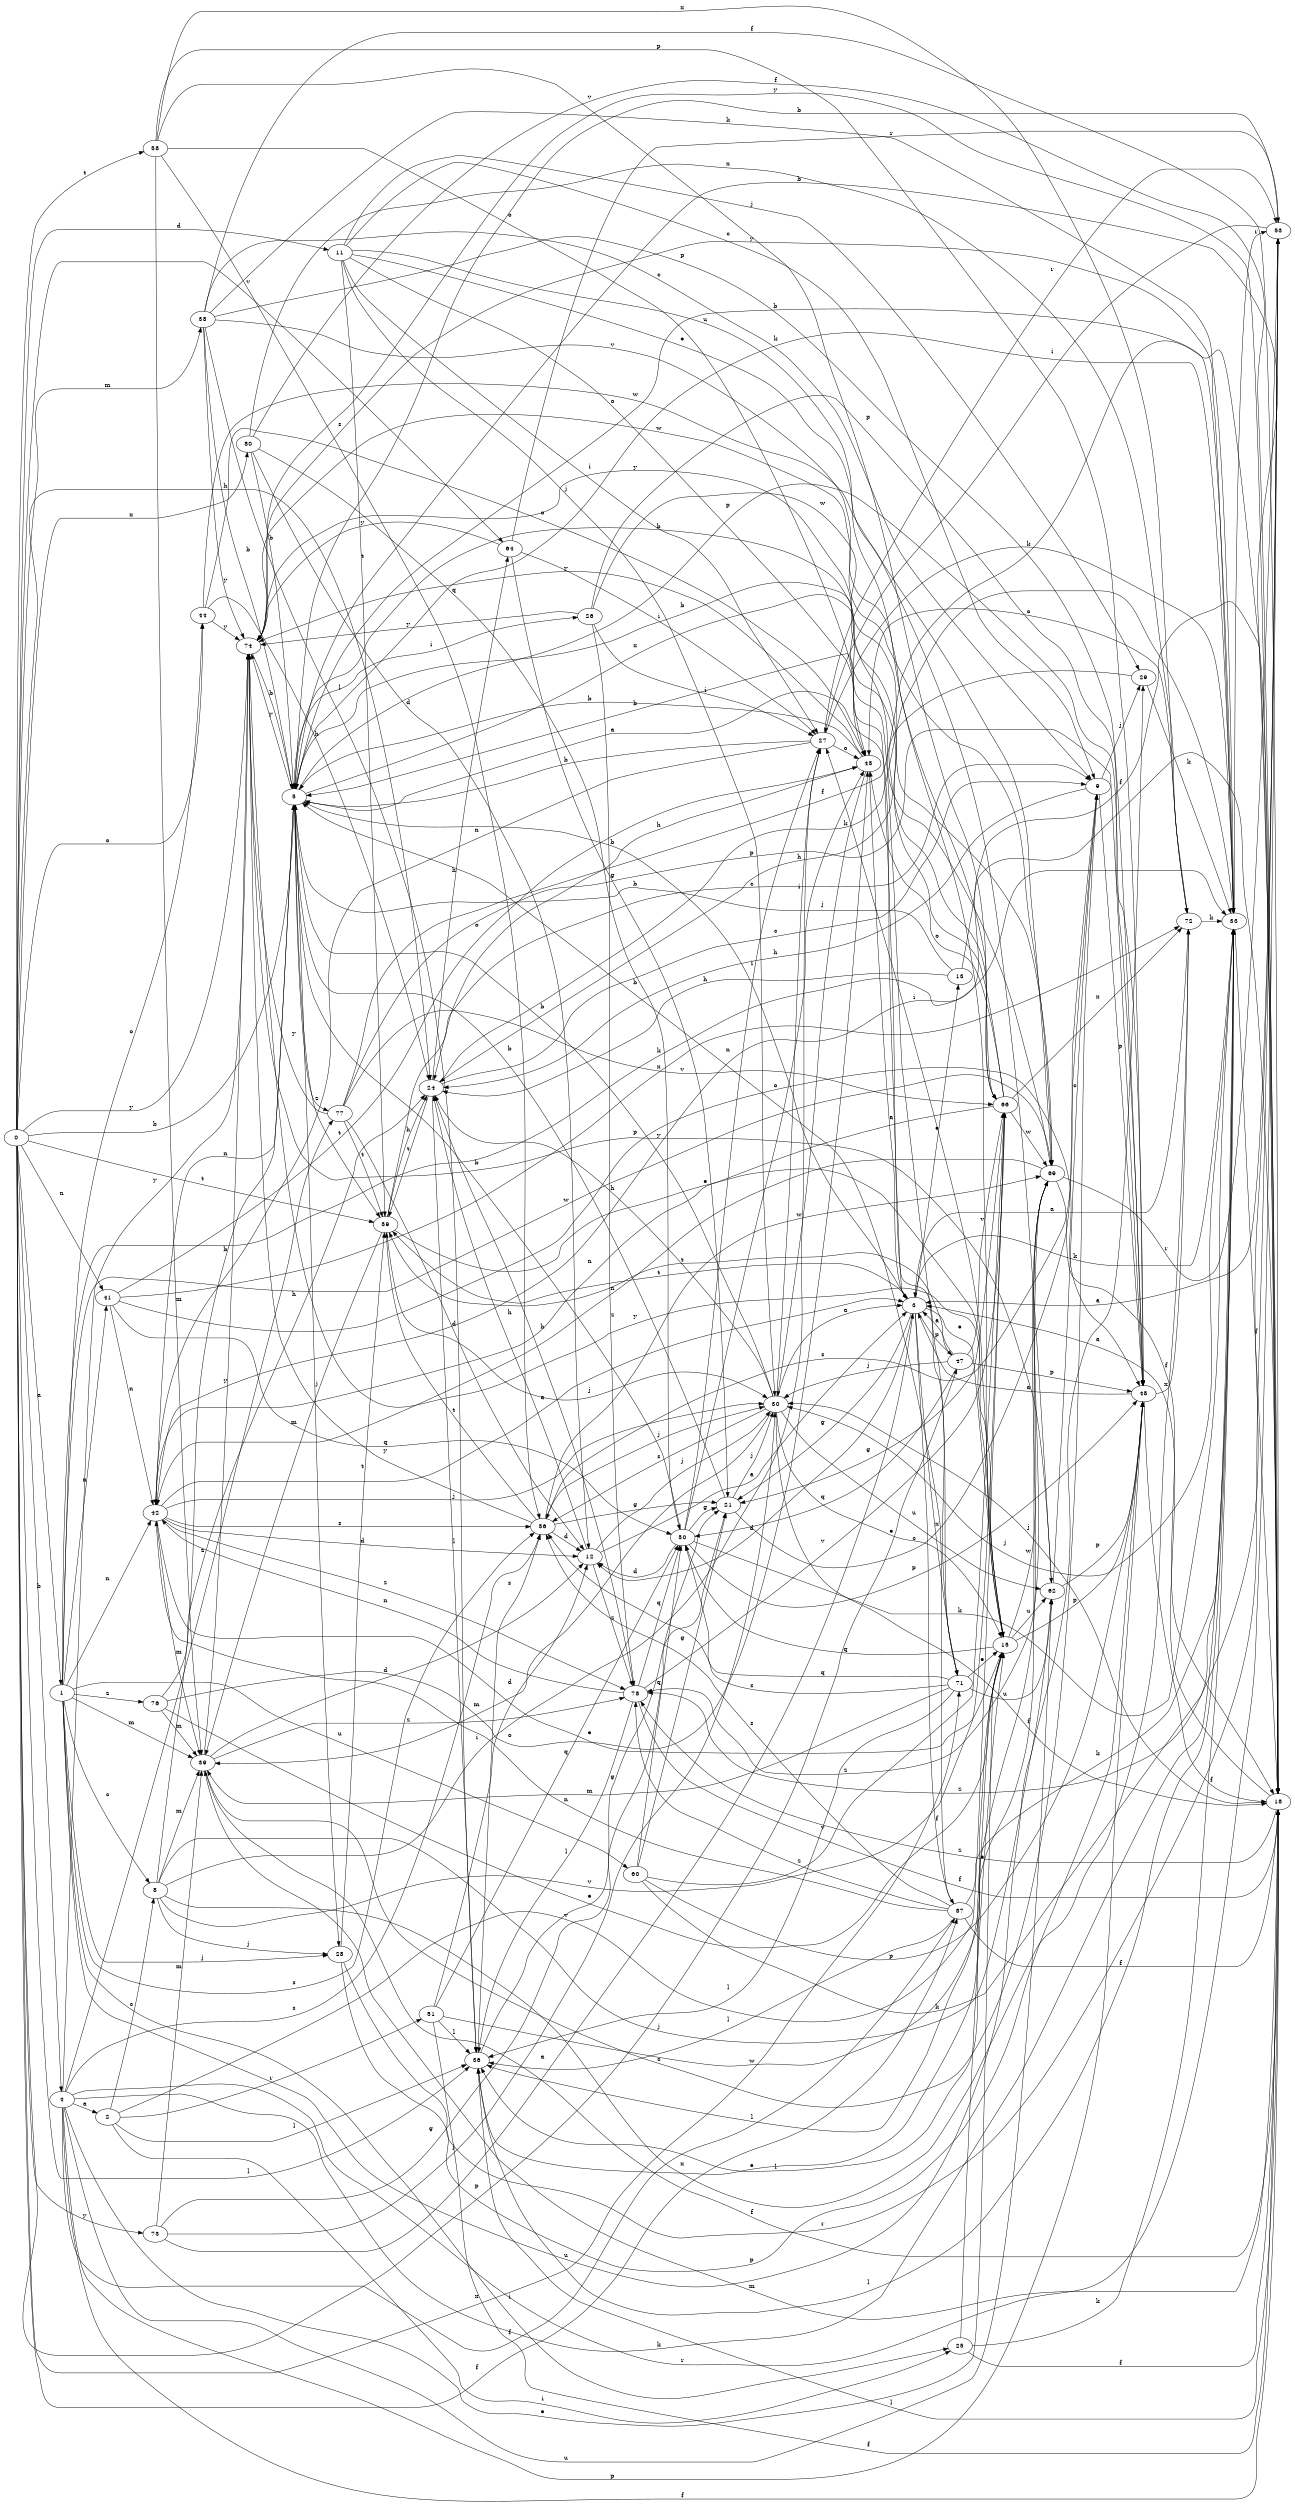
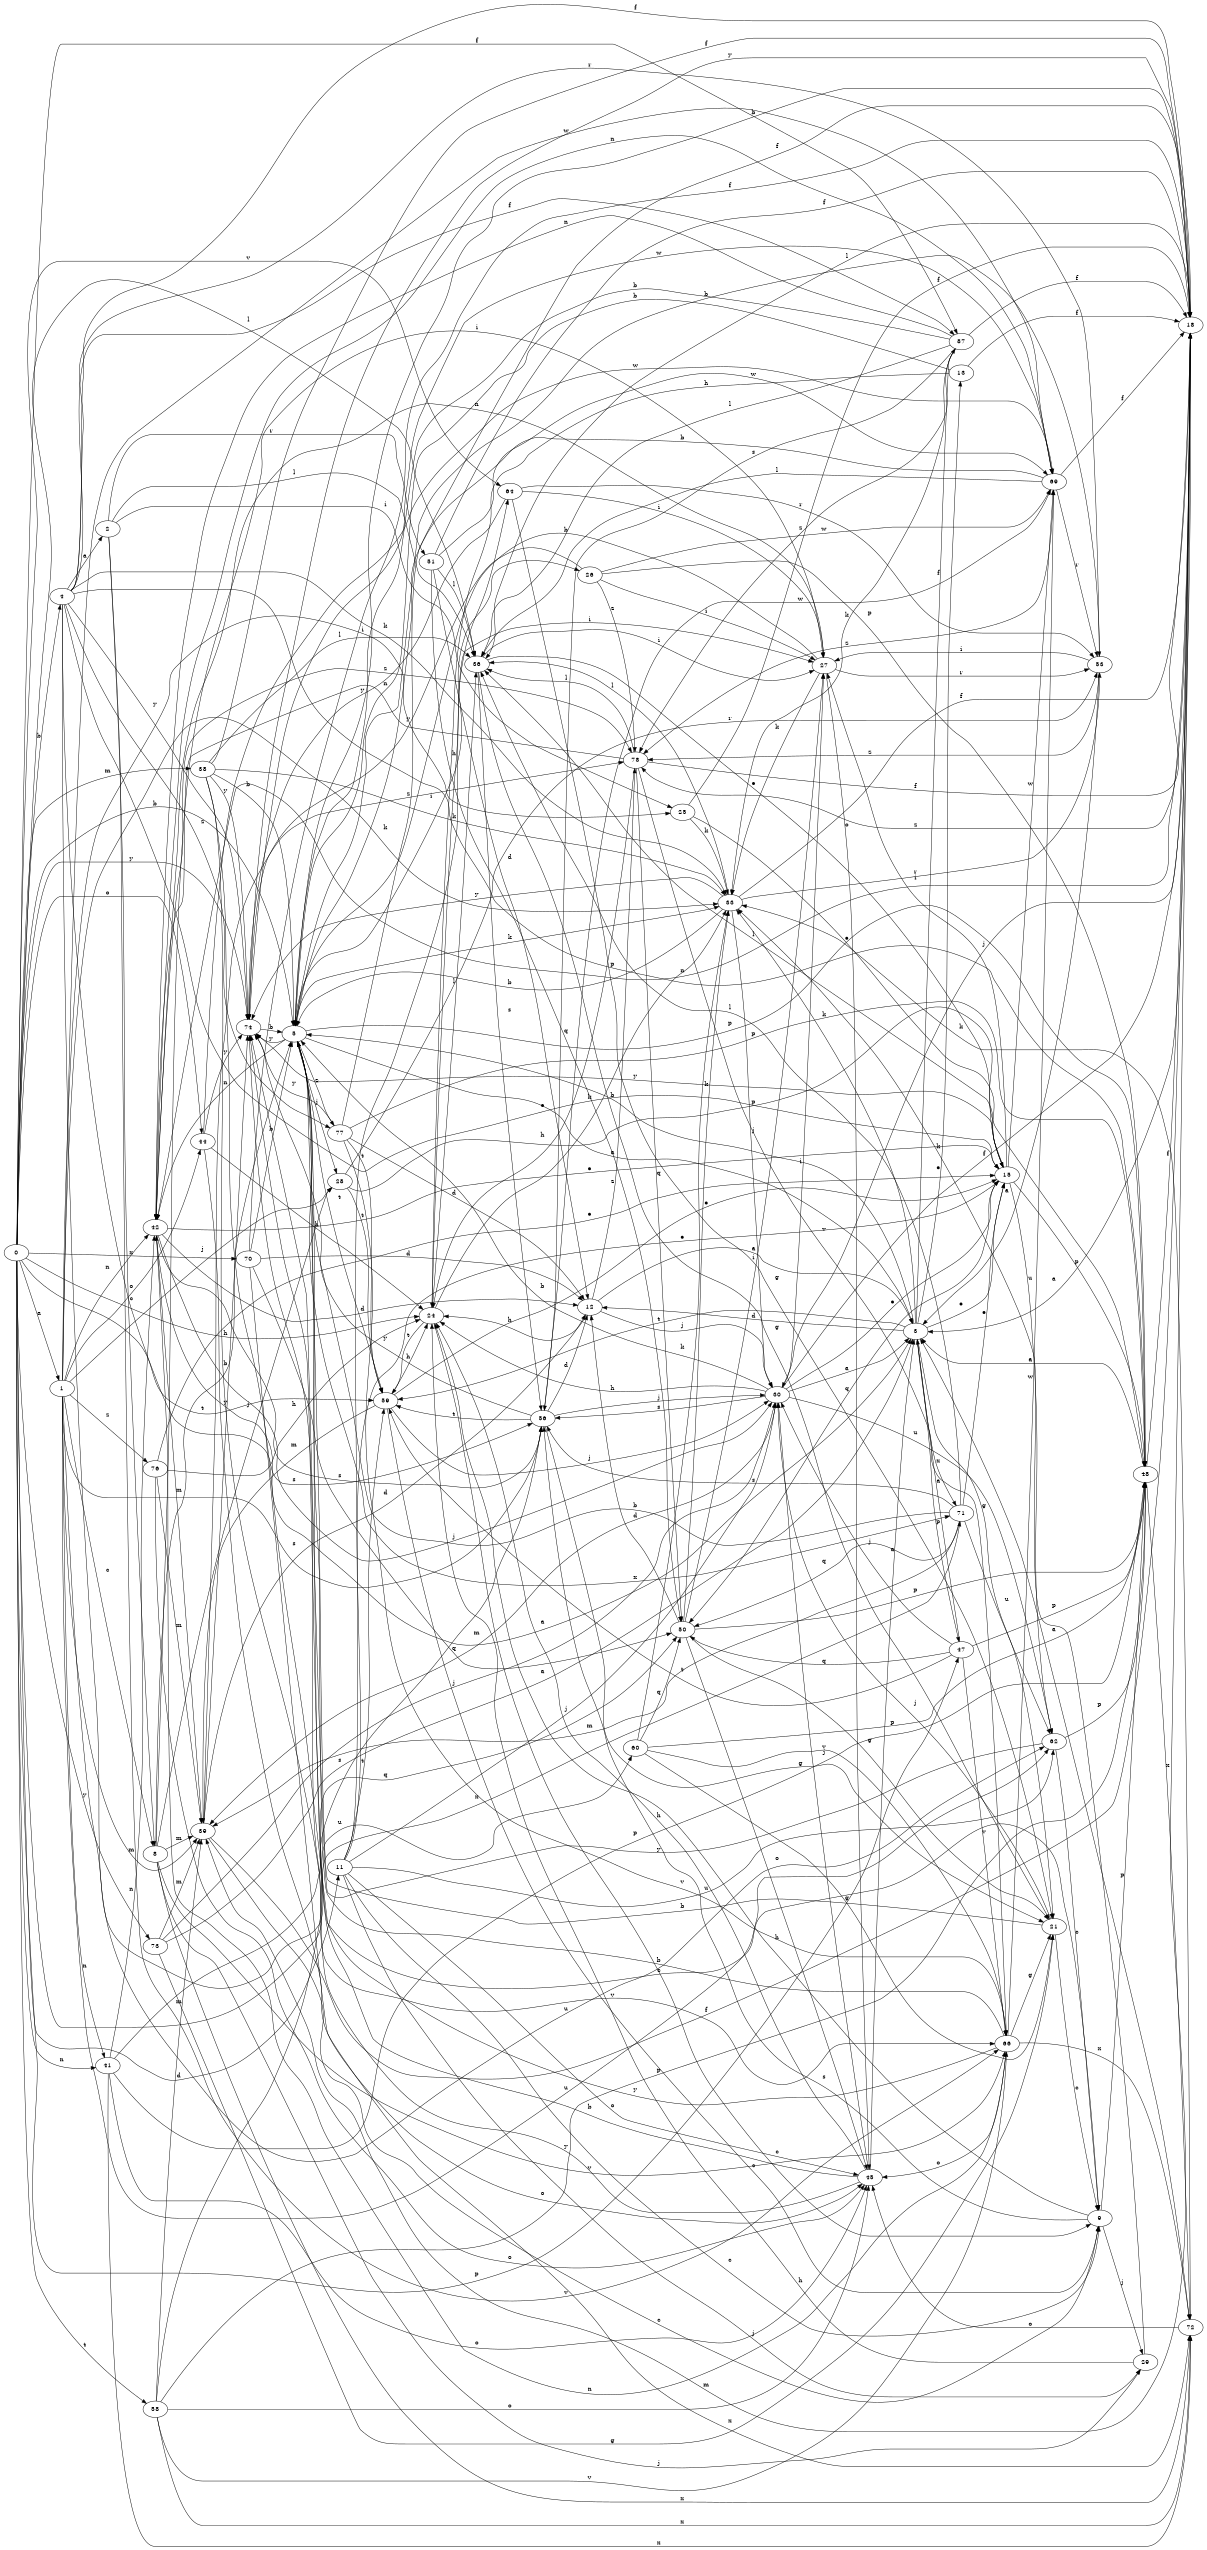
(249, 444) -> (249, 1259)
(997, 523) -> none
none -> (647, 639)
(481, 1187) -> none
